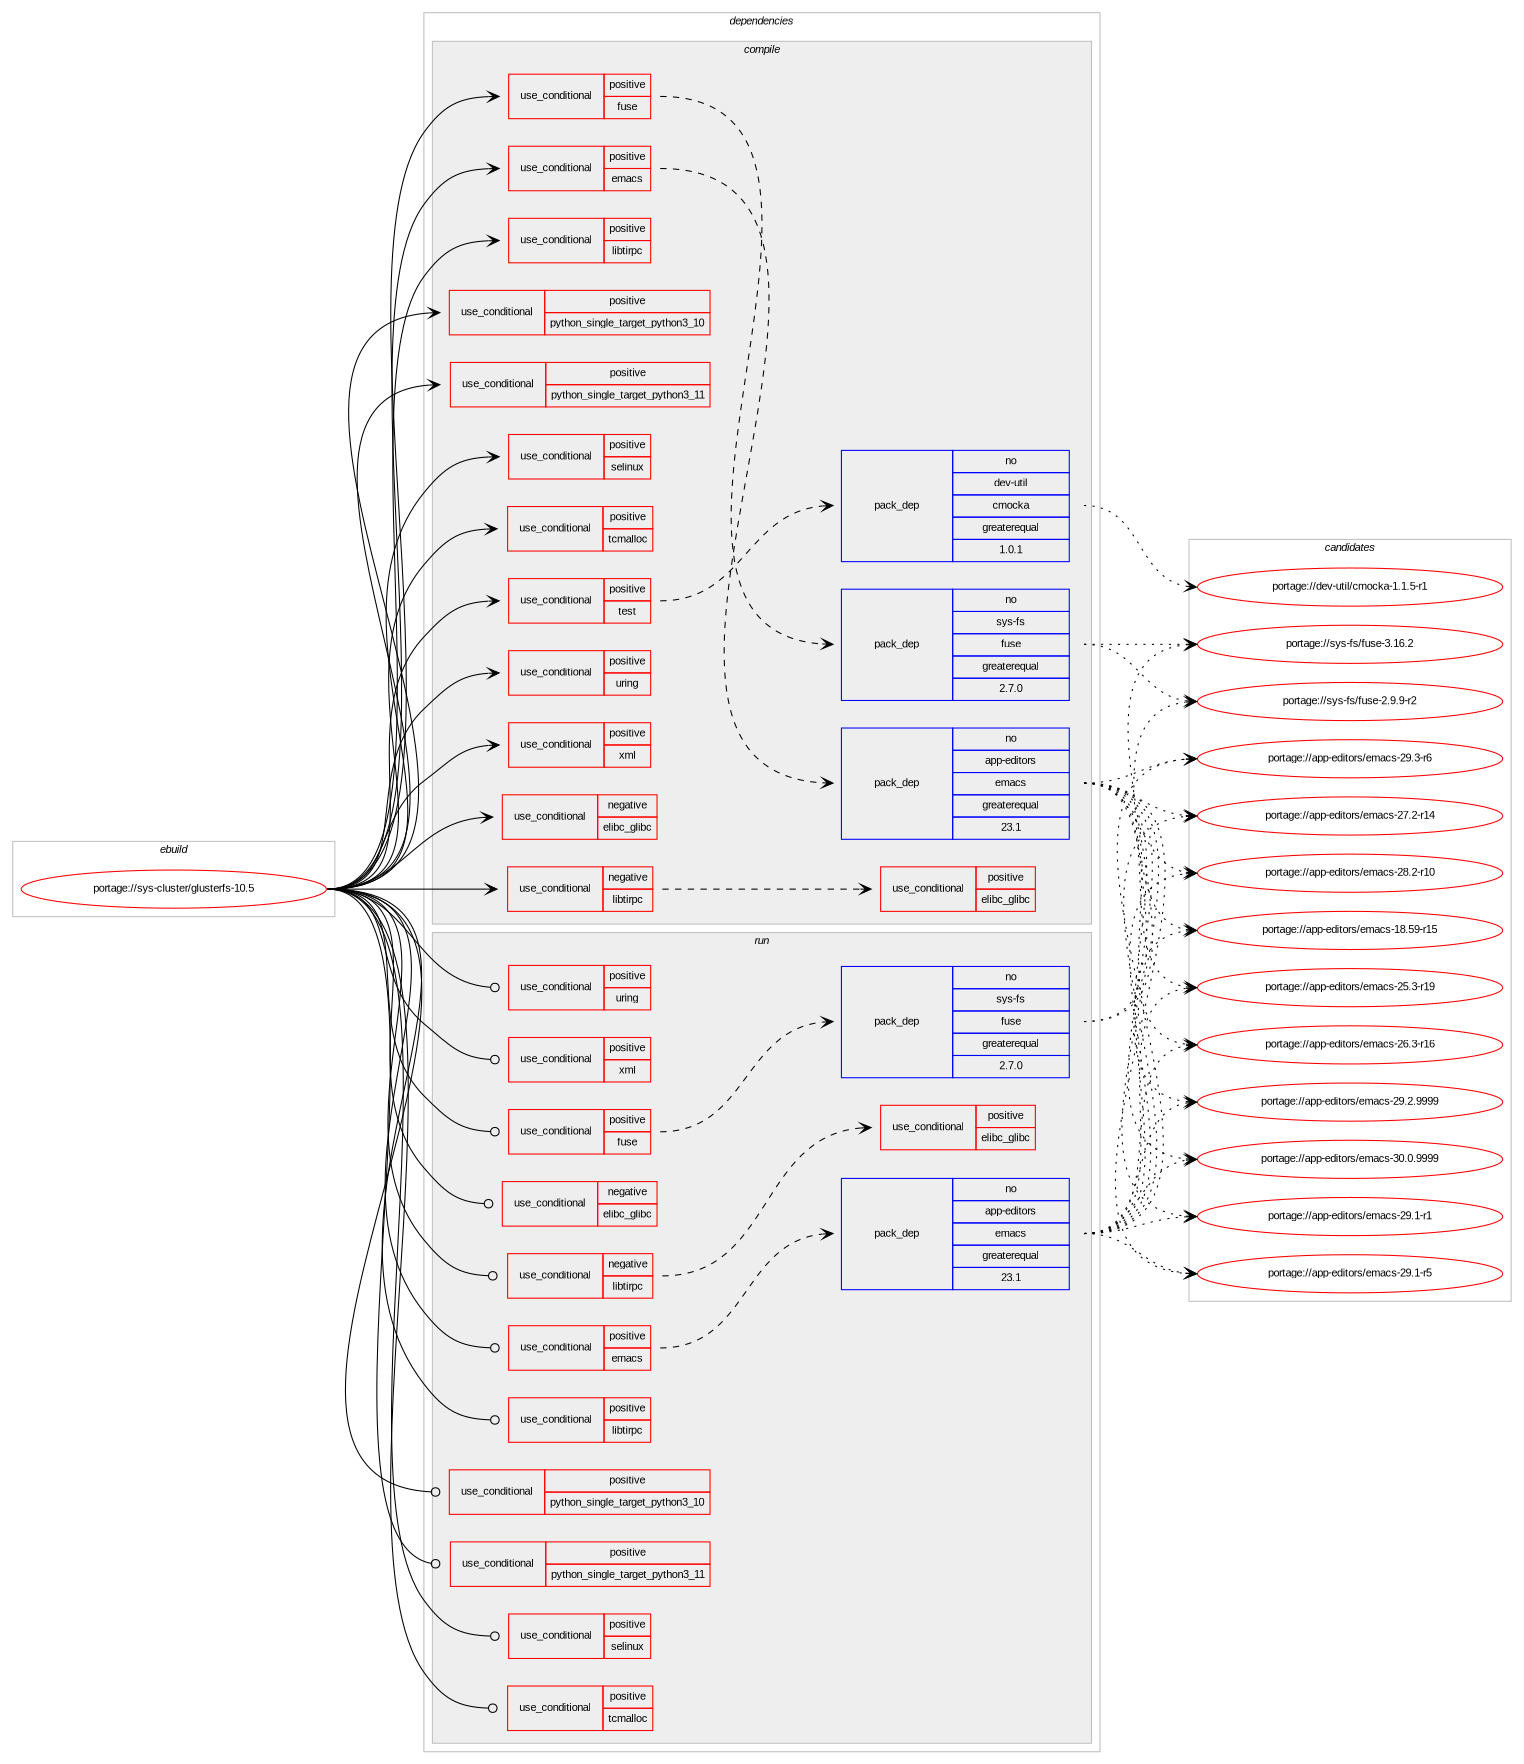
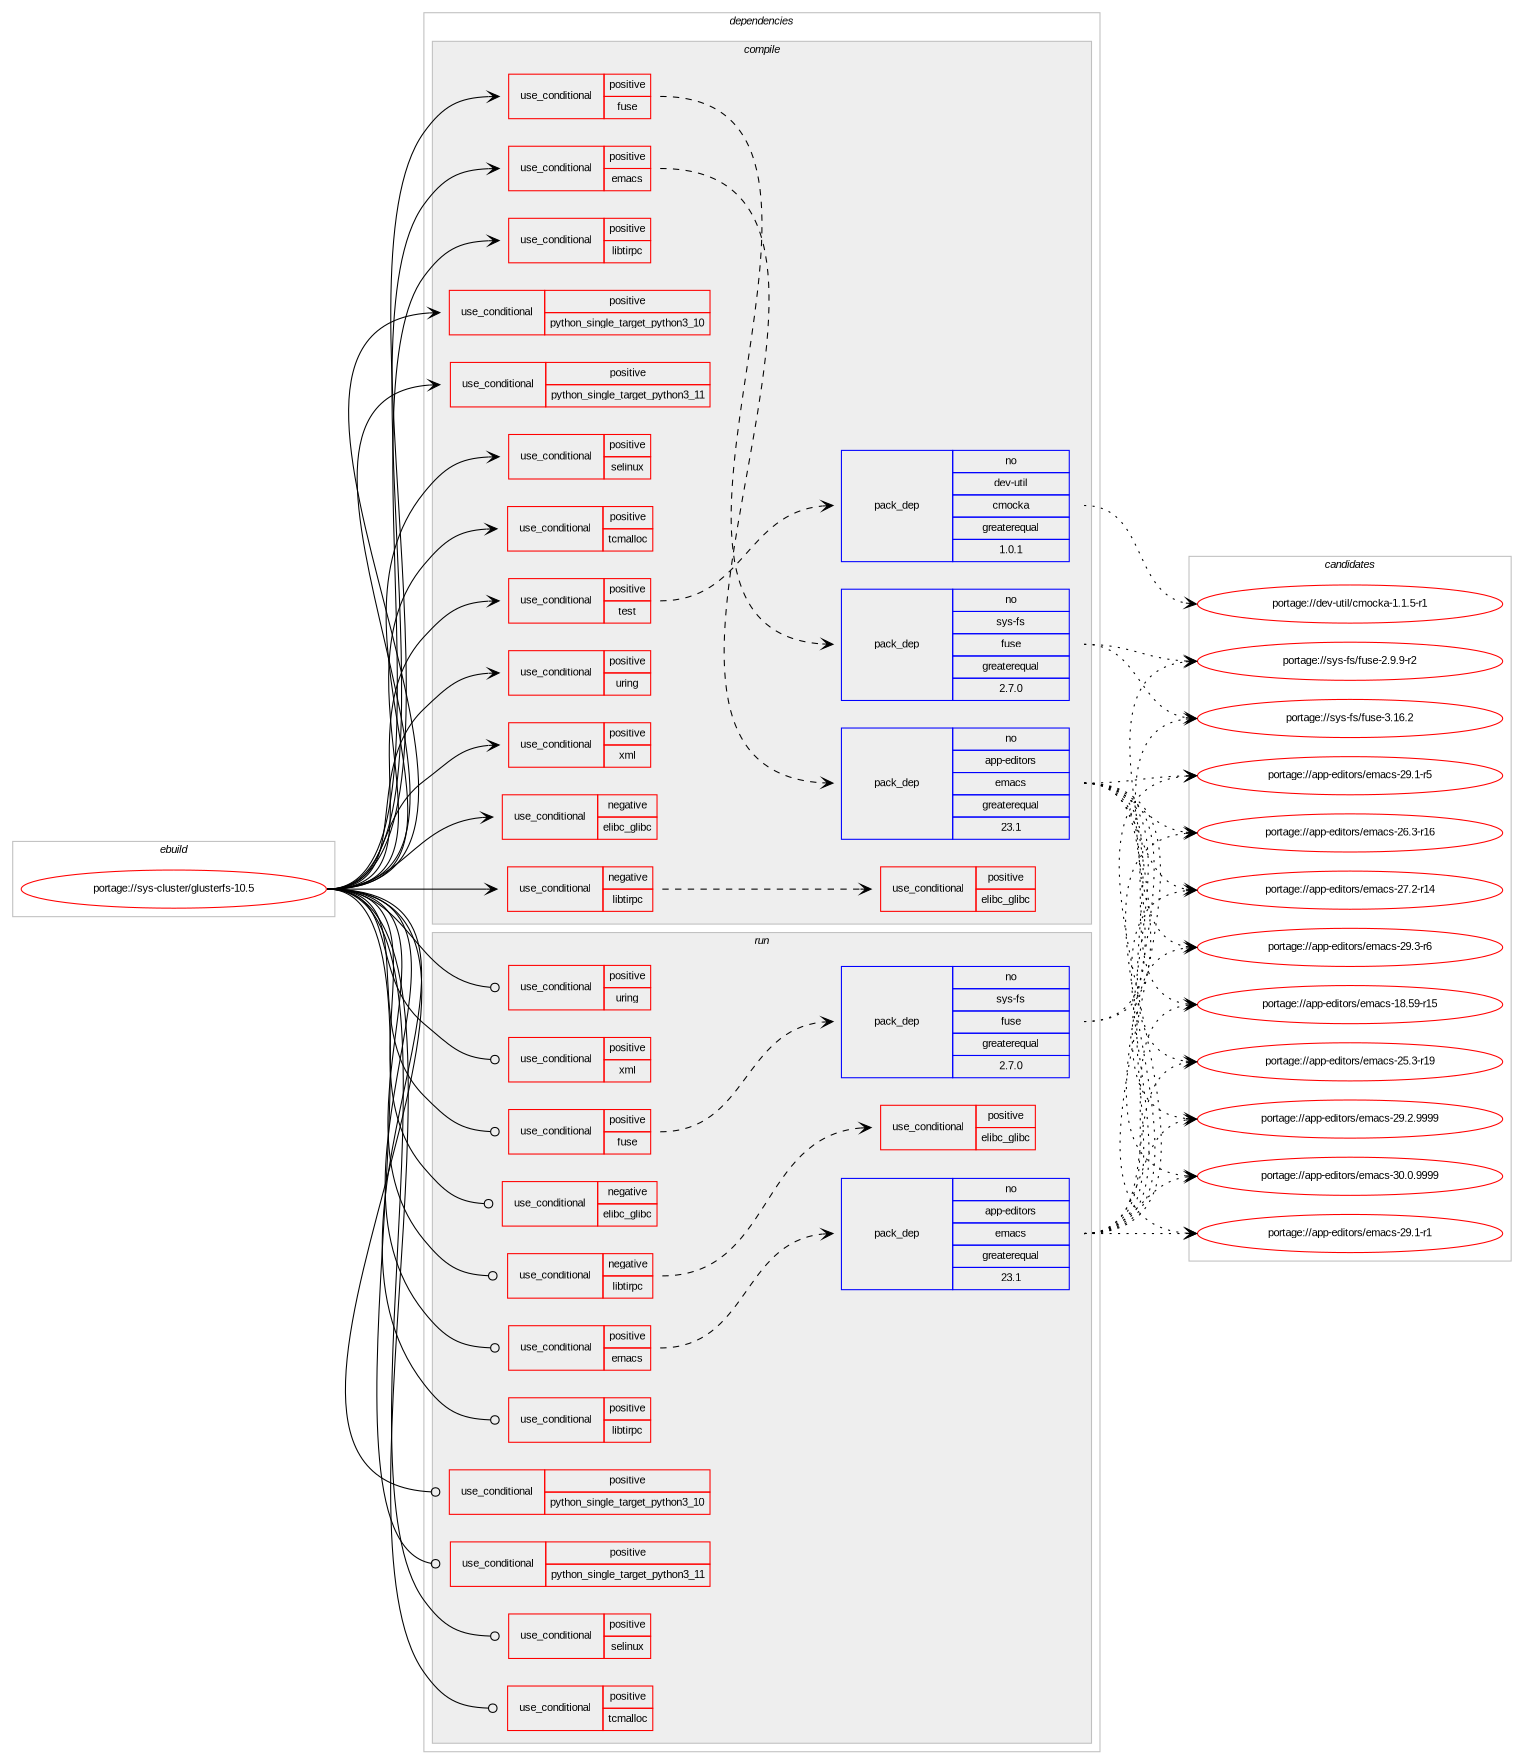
(1350, 873) -> none
